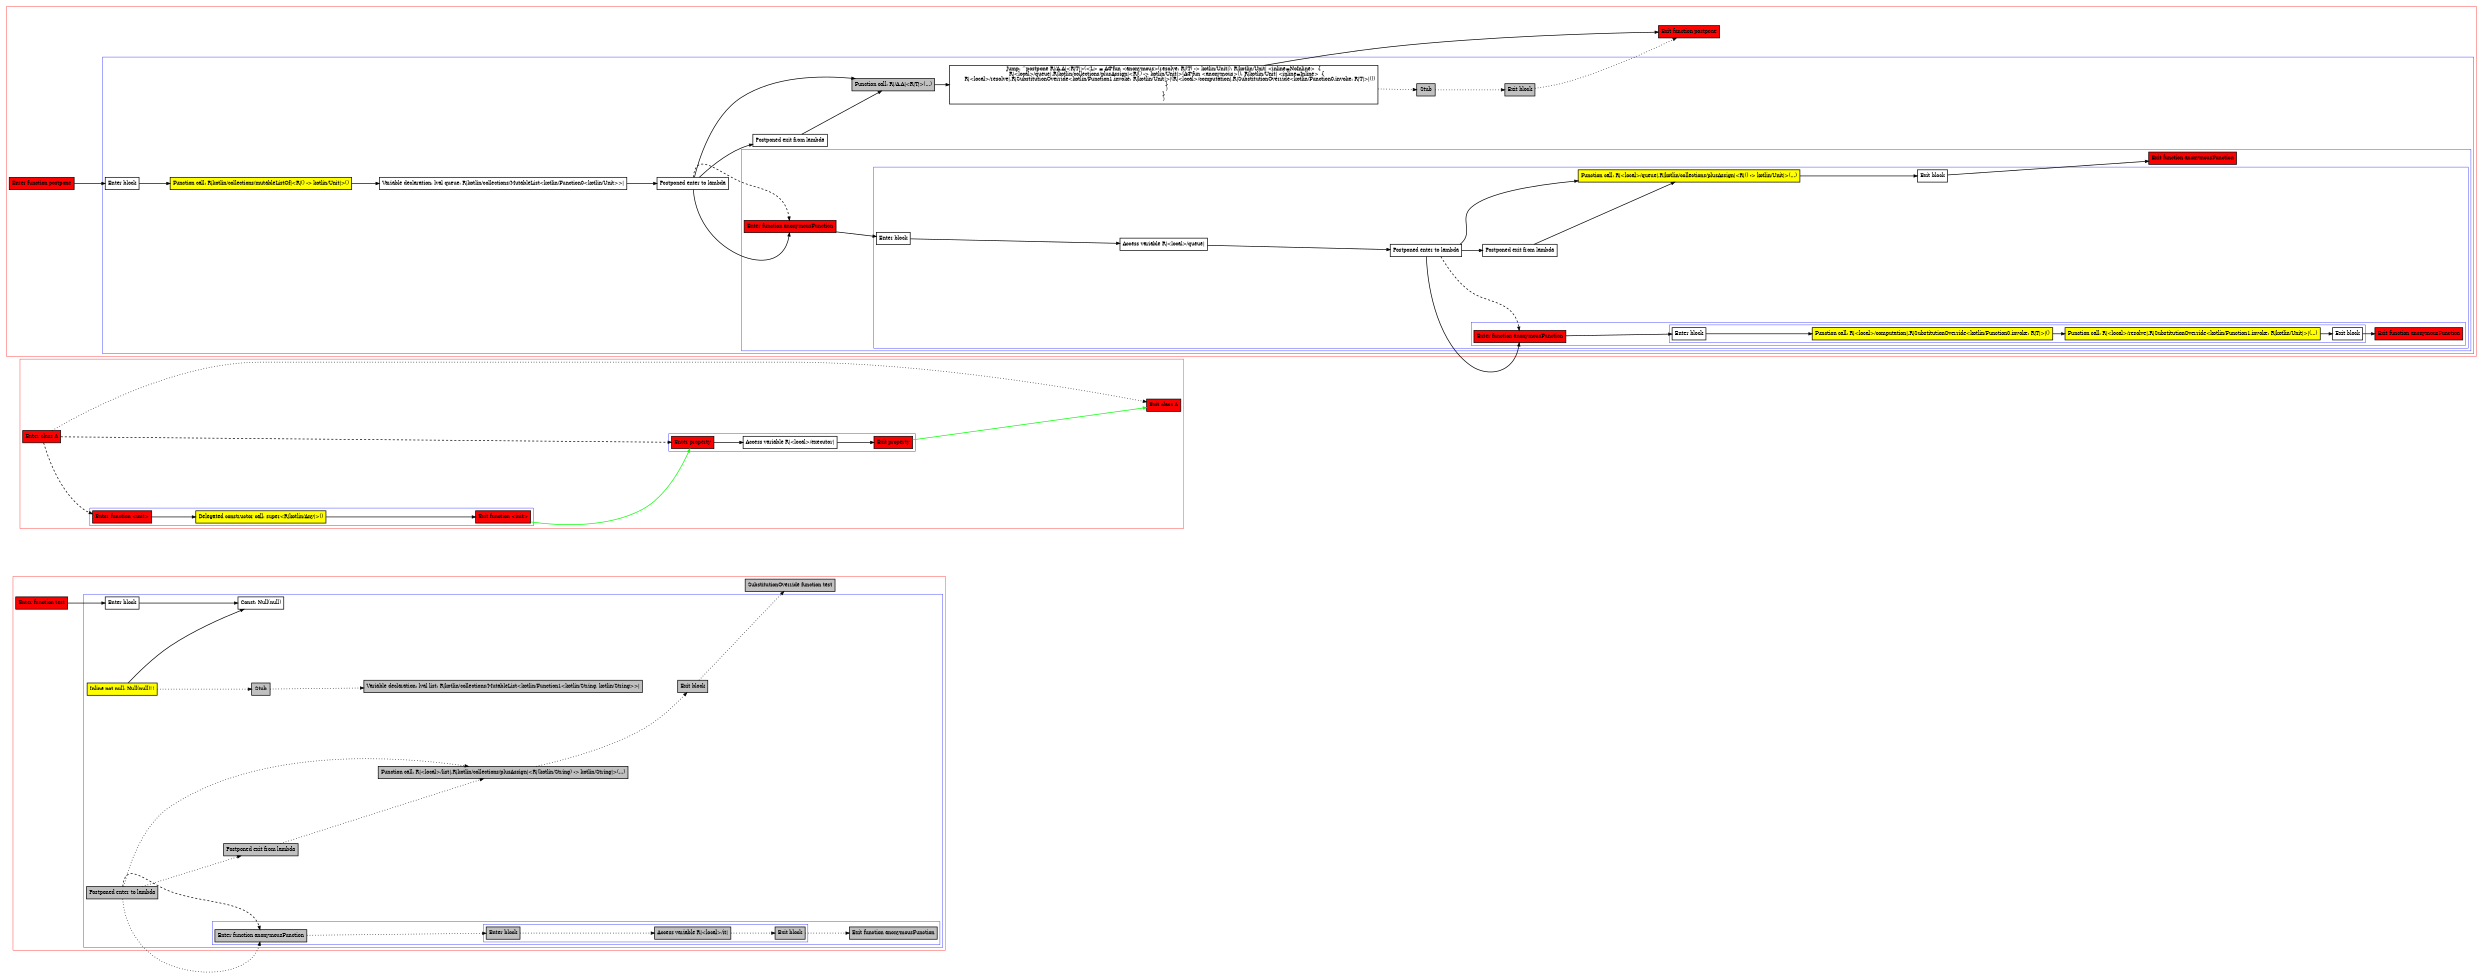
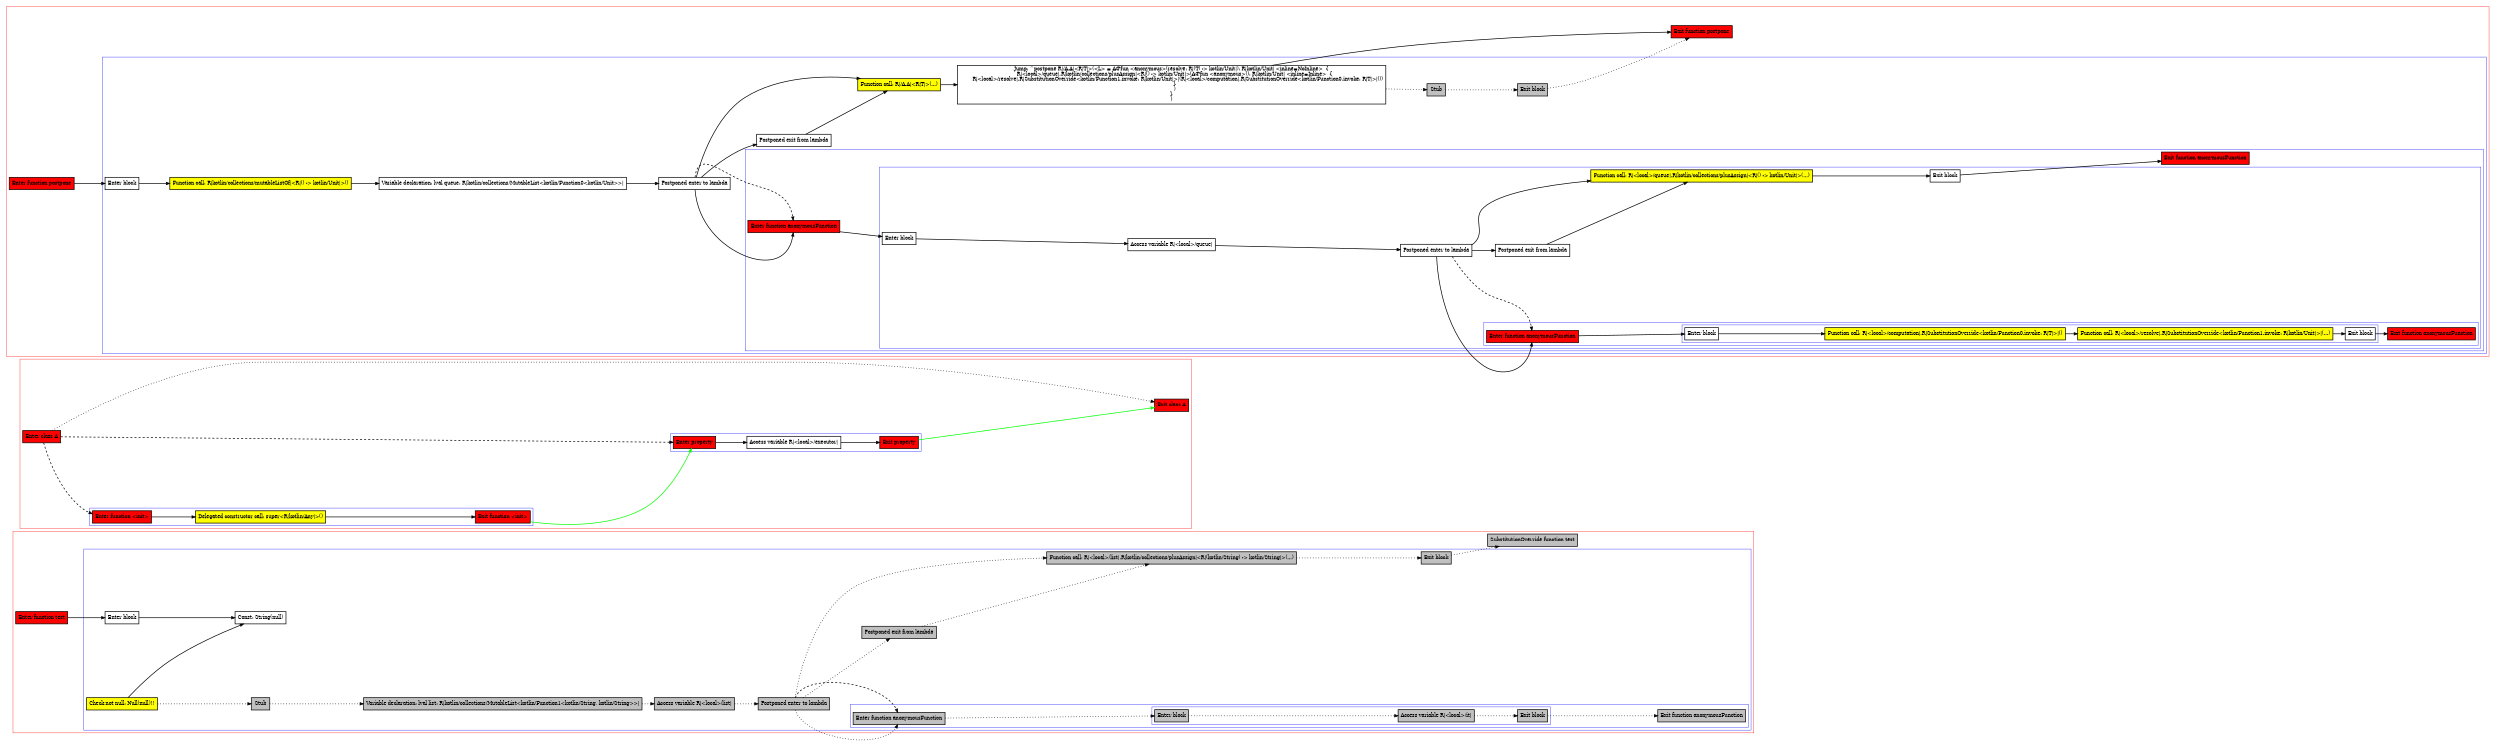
(893, 85) -> (899, 85)
(261, 603) -> (261, 618)
(122, 689) -> (122, 704)
none -> (694, 704)
